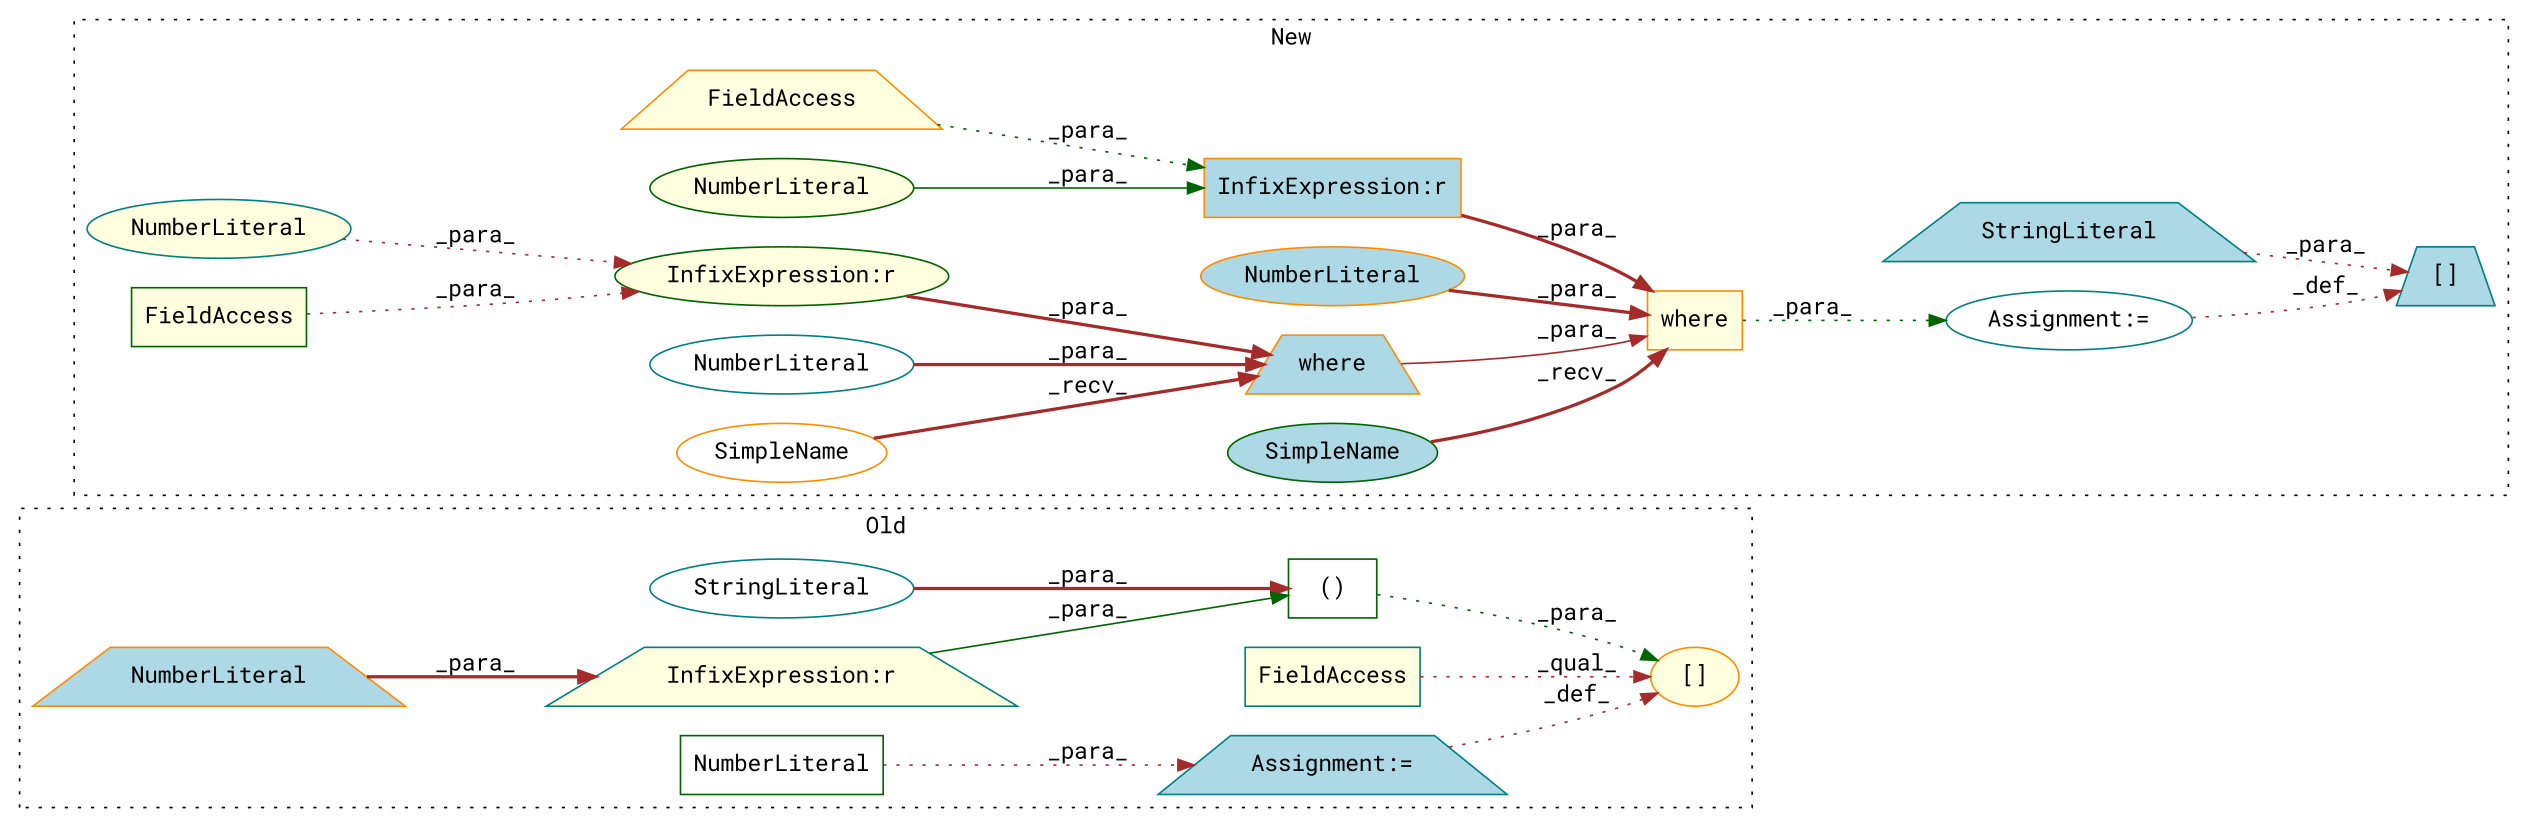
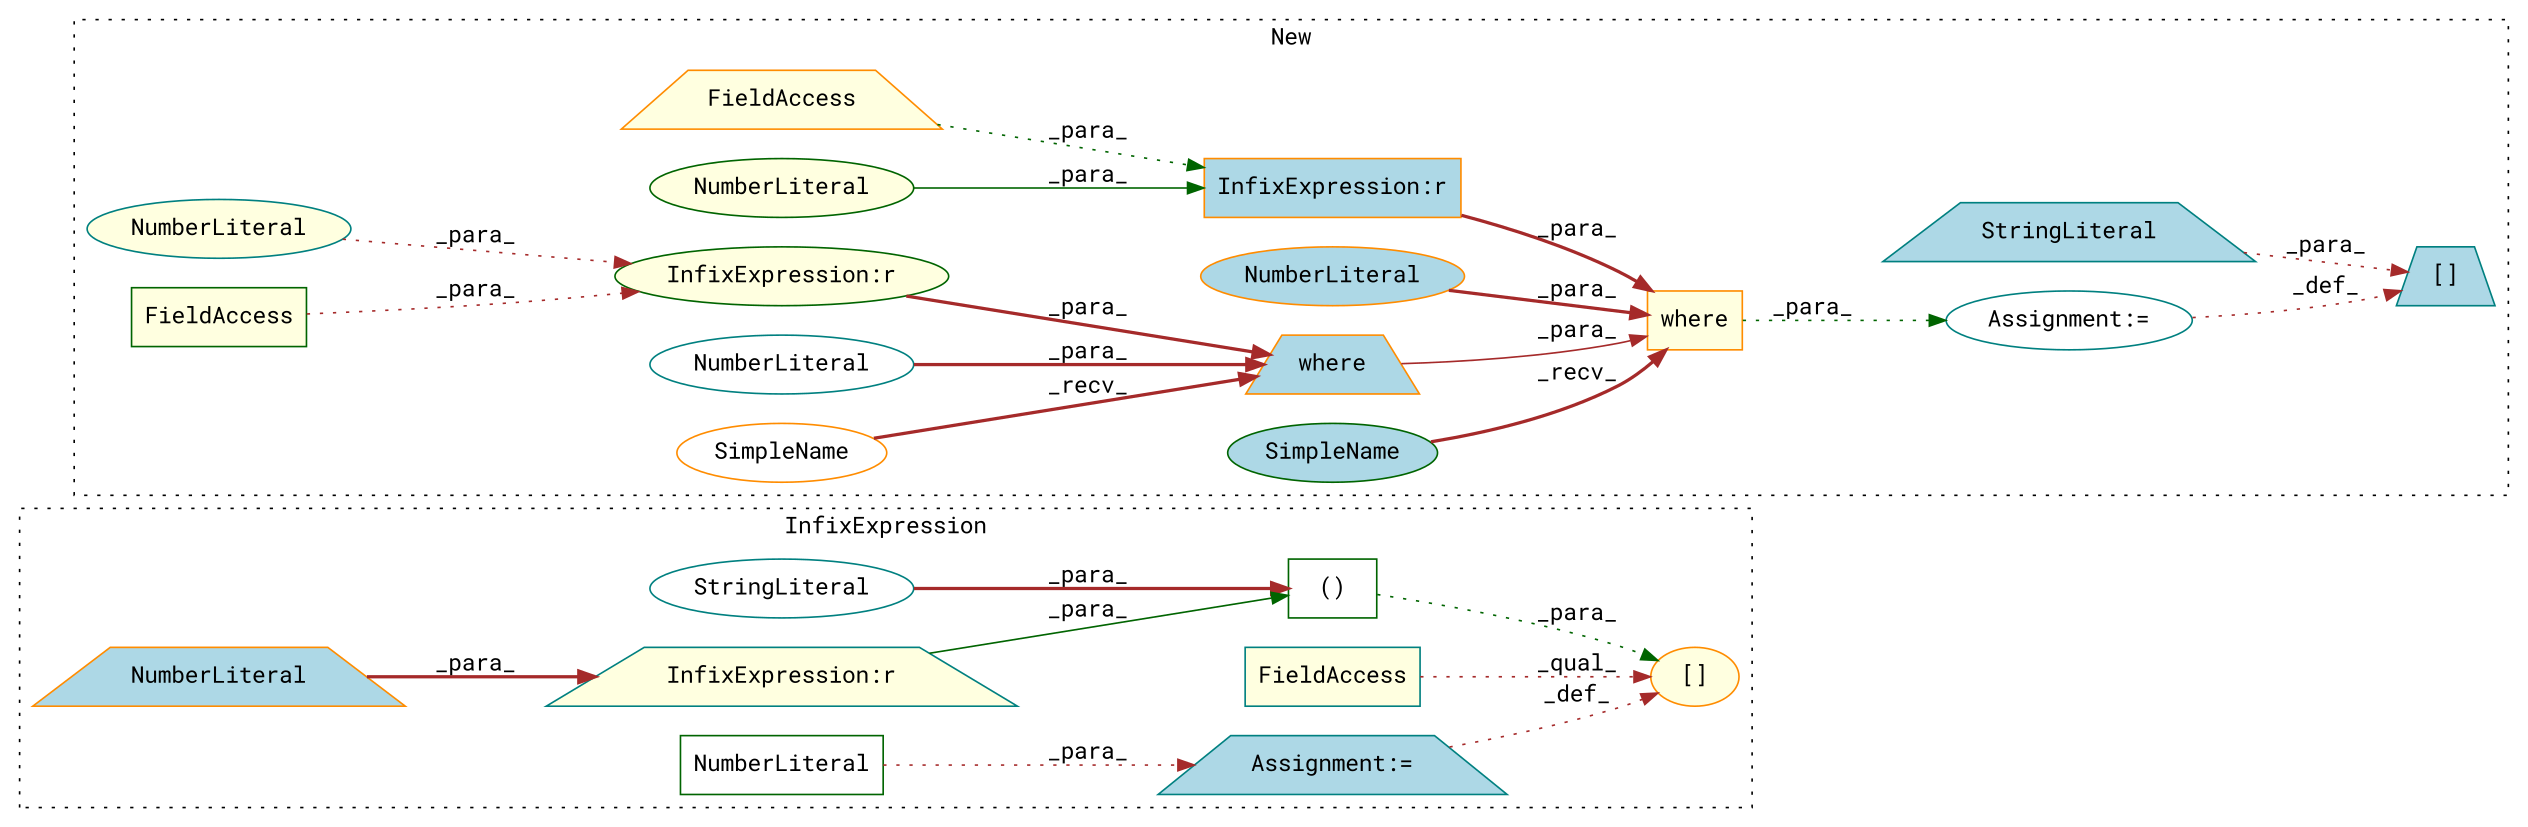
(886, 527) -> (886, 527)
